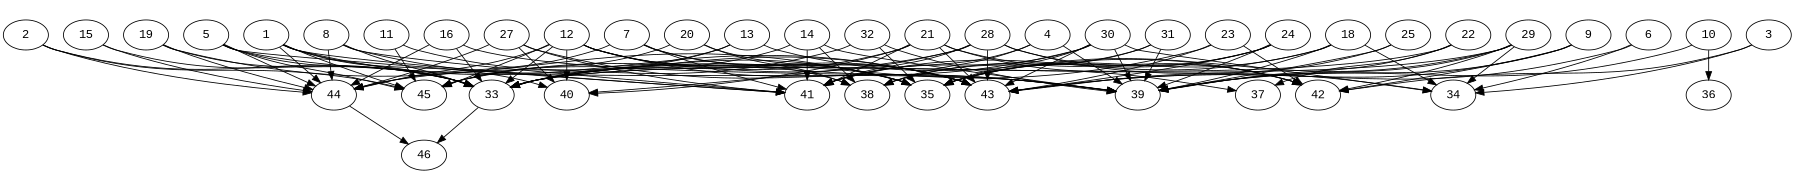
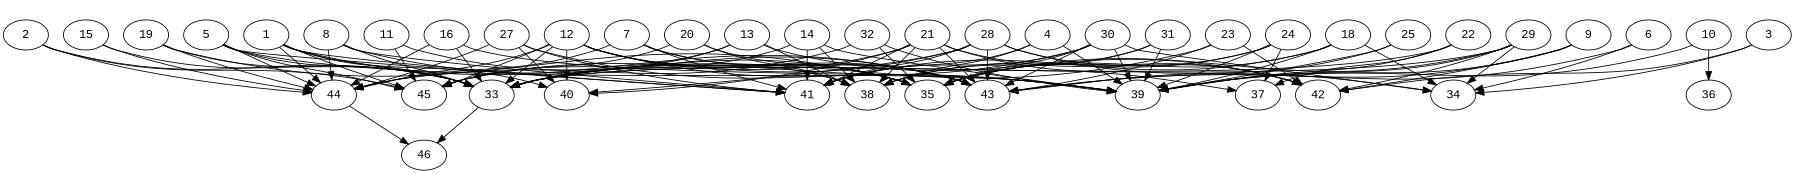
none -> (900, 62)
none -> (803, 63)
(1145, 72) -> (1275, 61)
